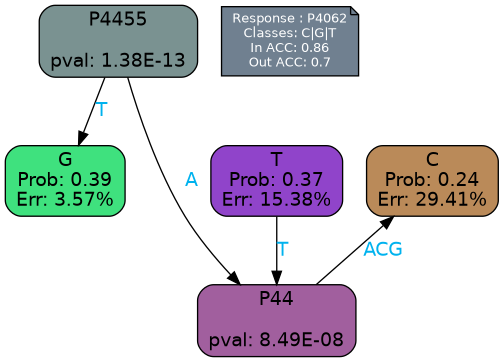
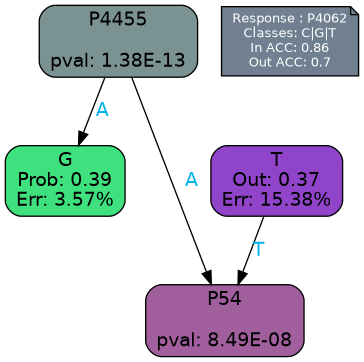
(102, 111) -> (102, 111)
(277, 181) -> (277, 181)
(432, 181) -> none
(277, 321) -> (225, 321)
